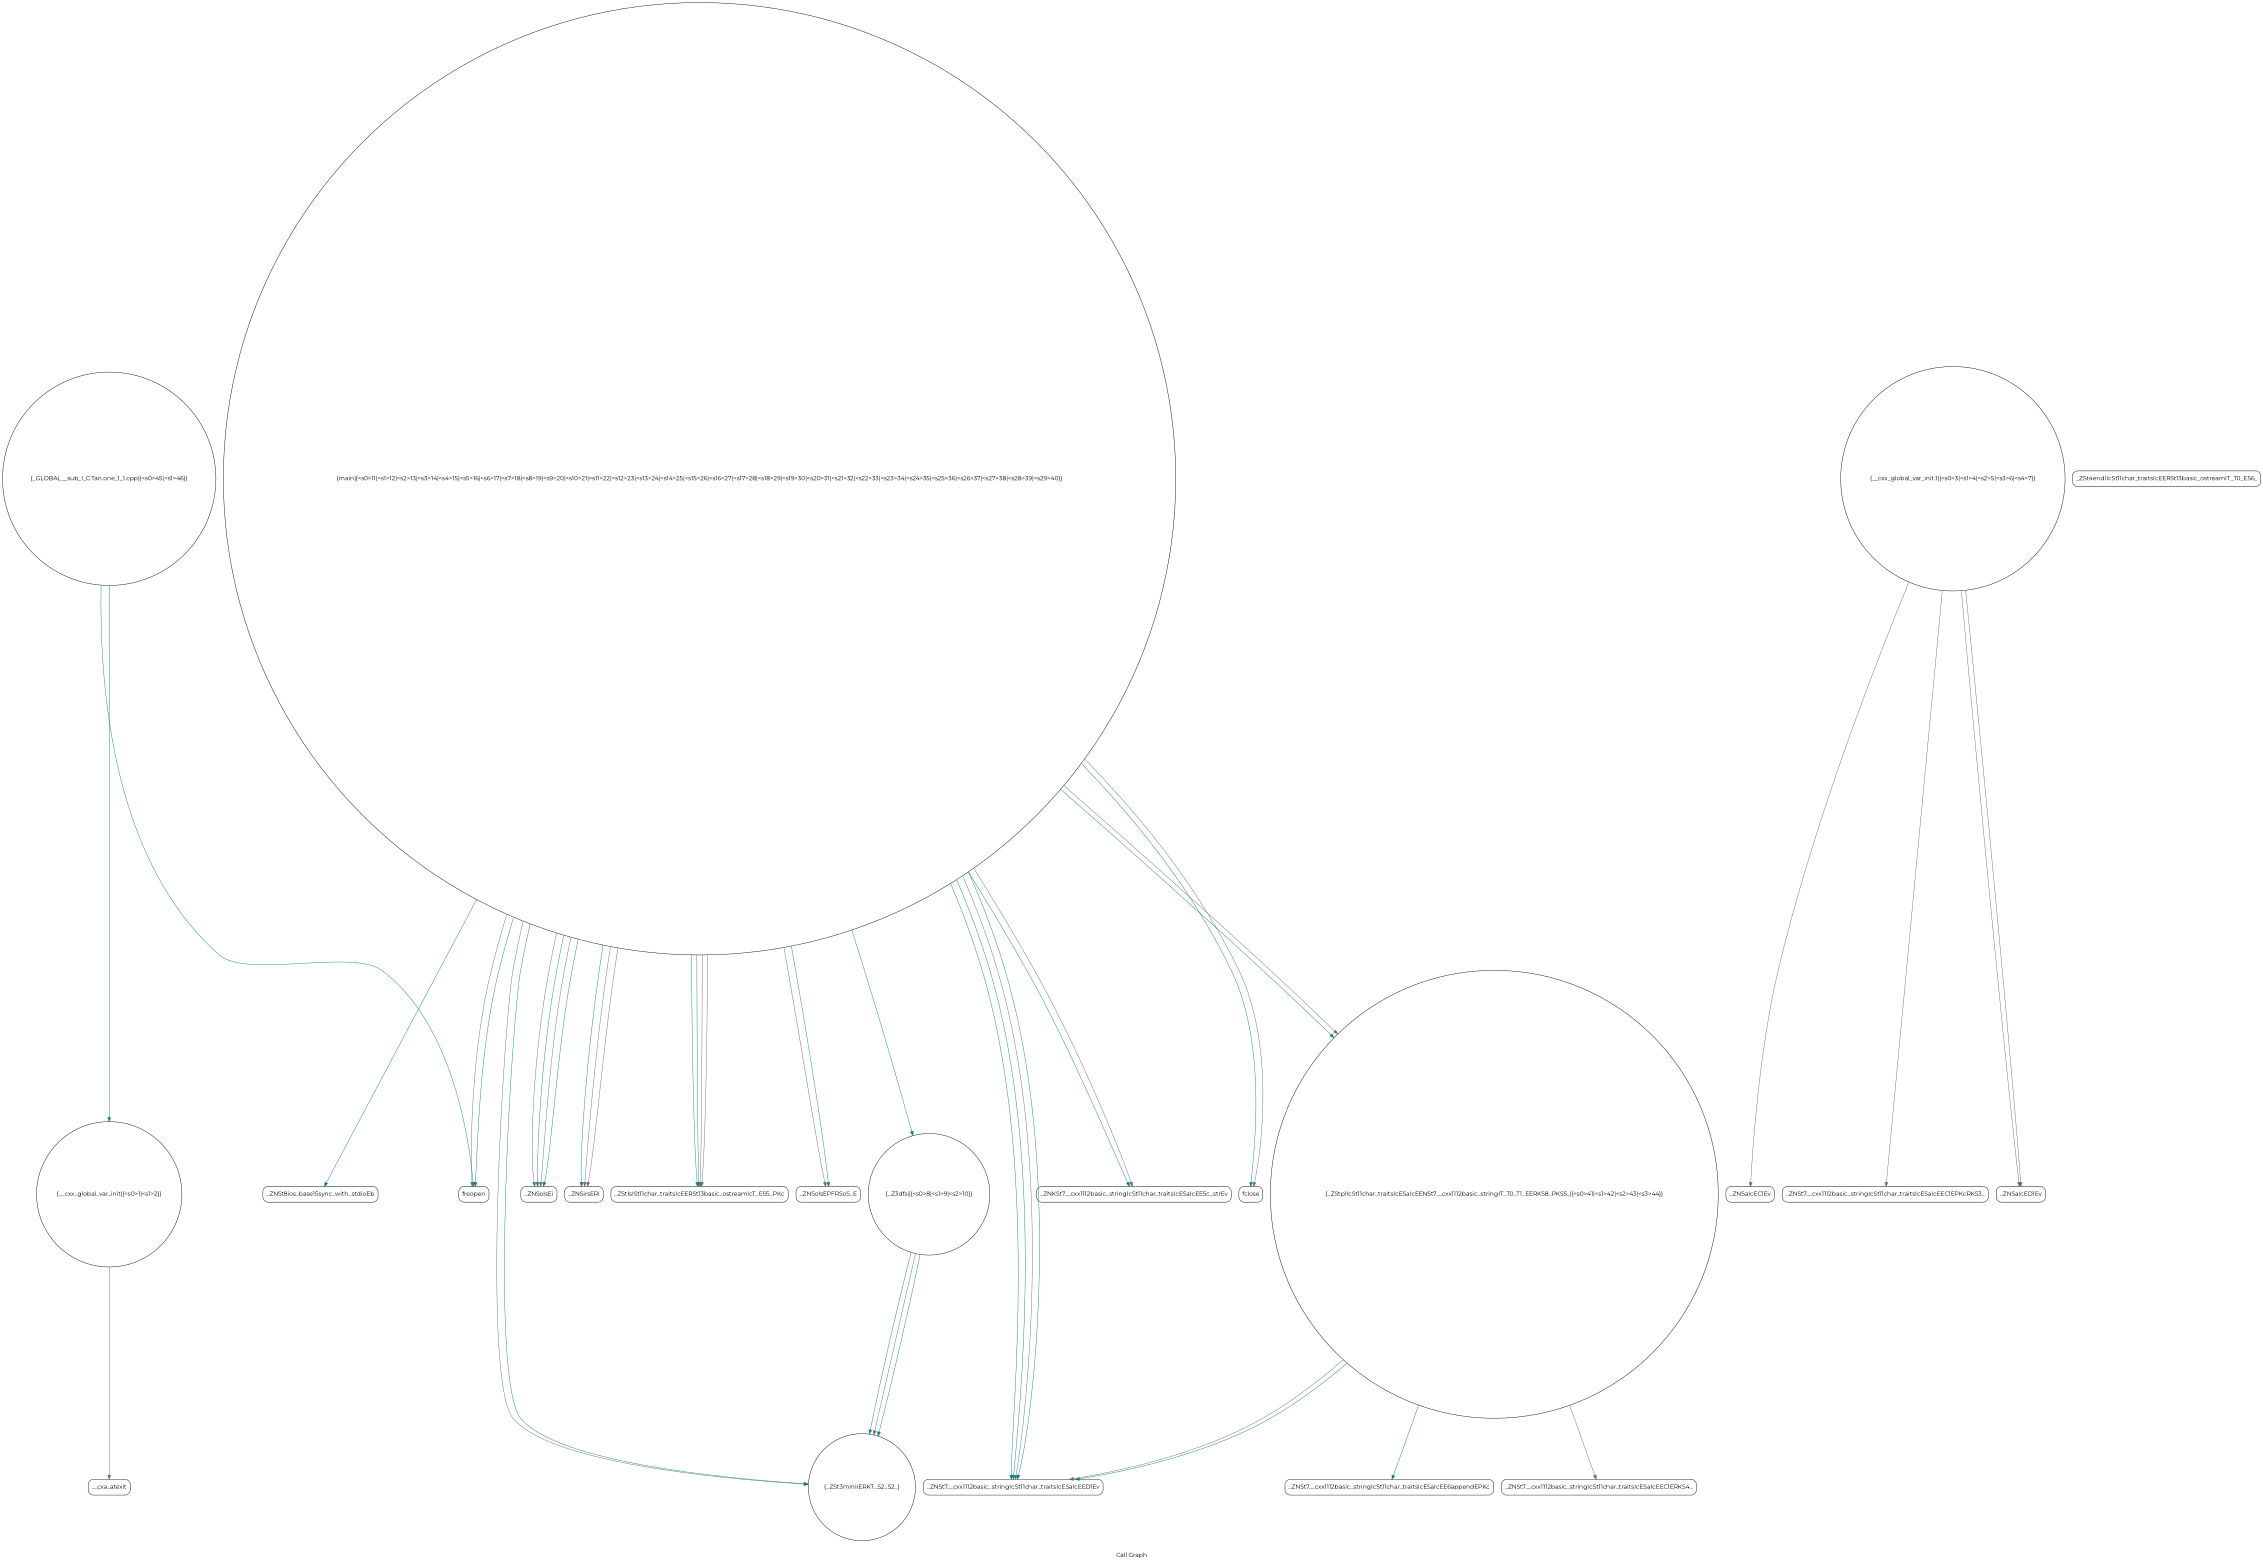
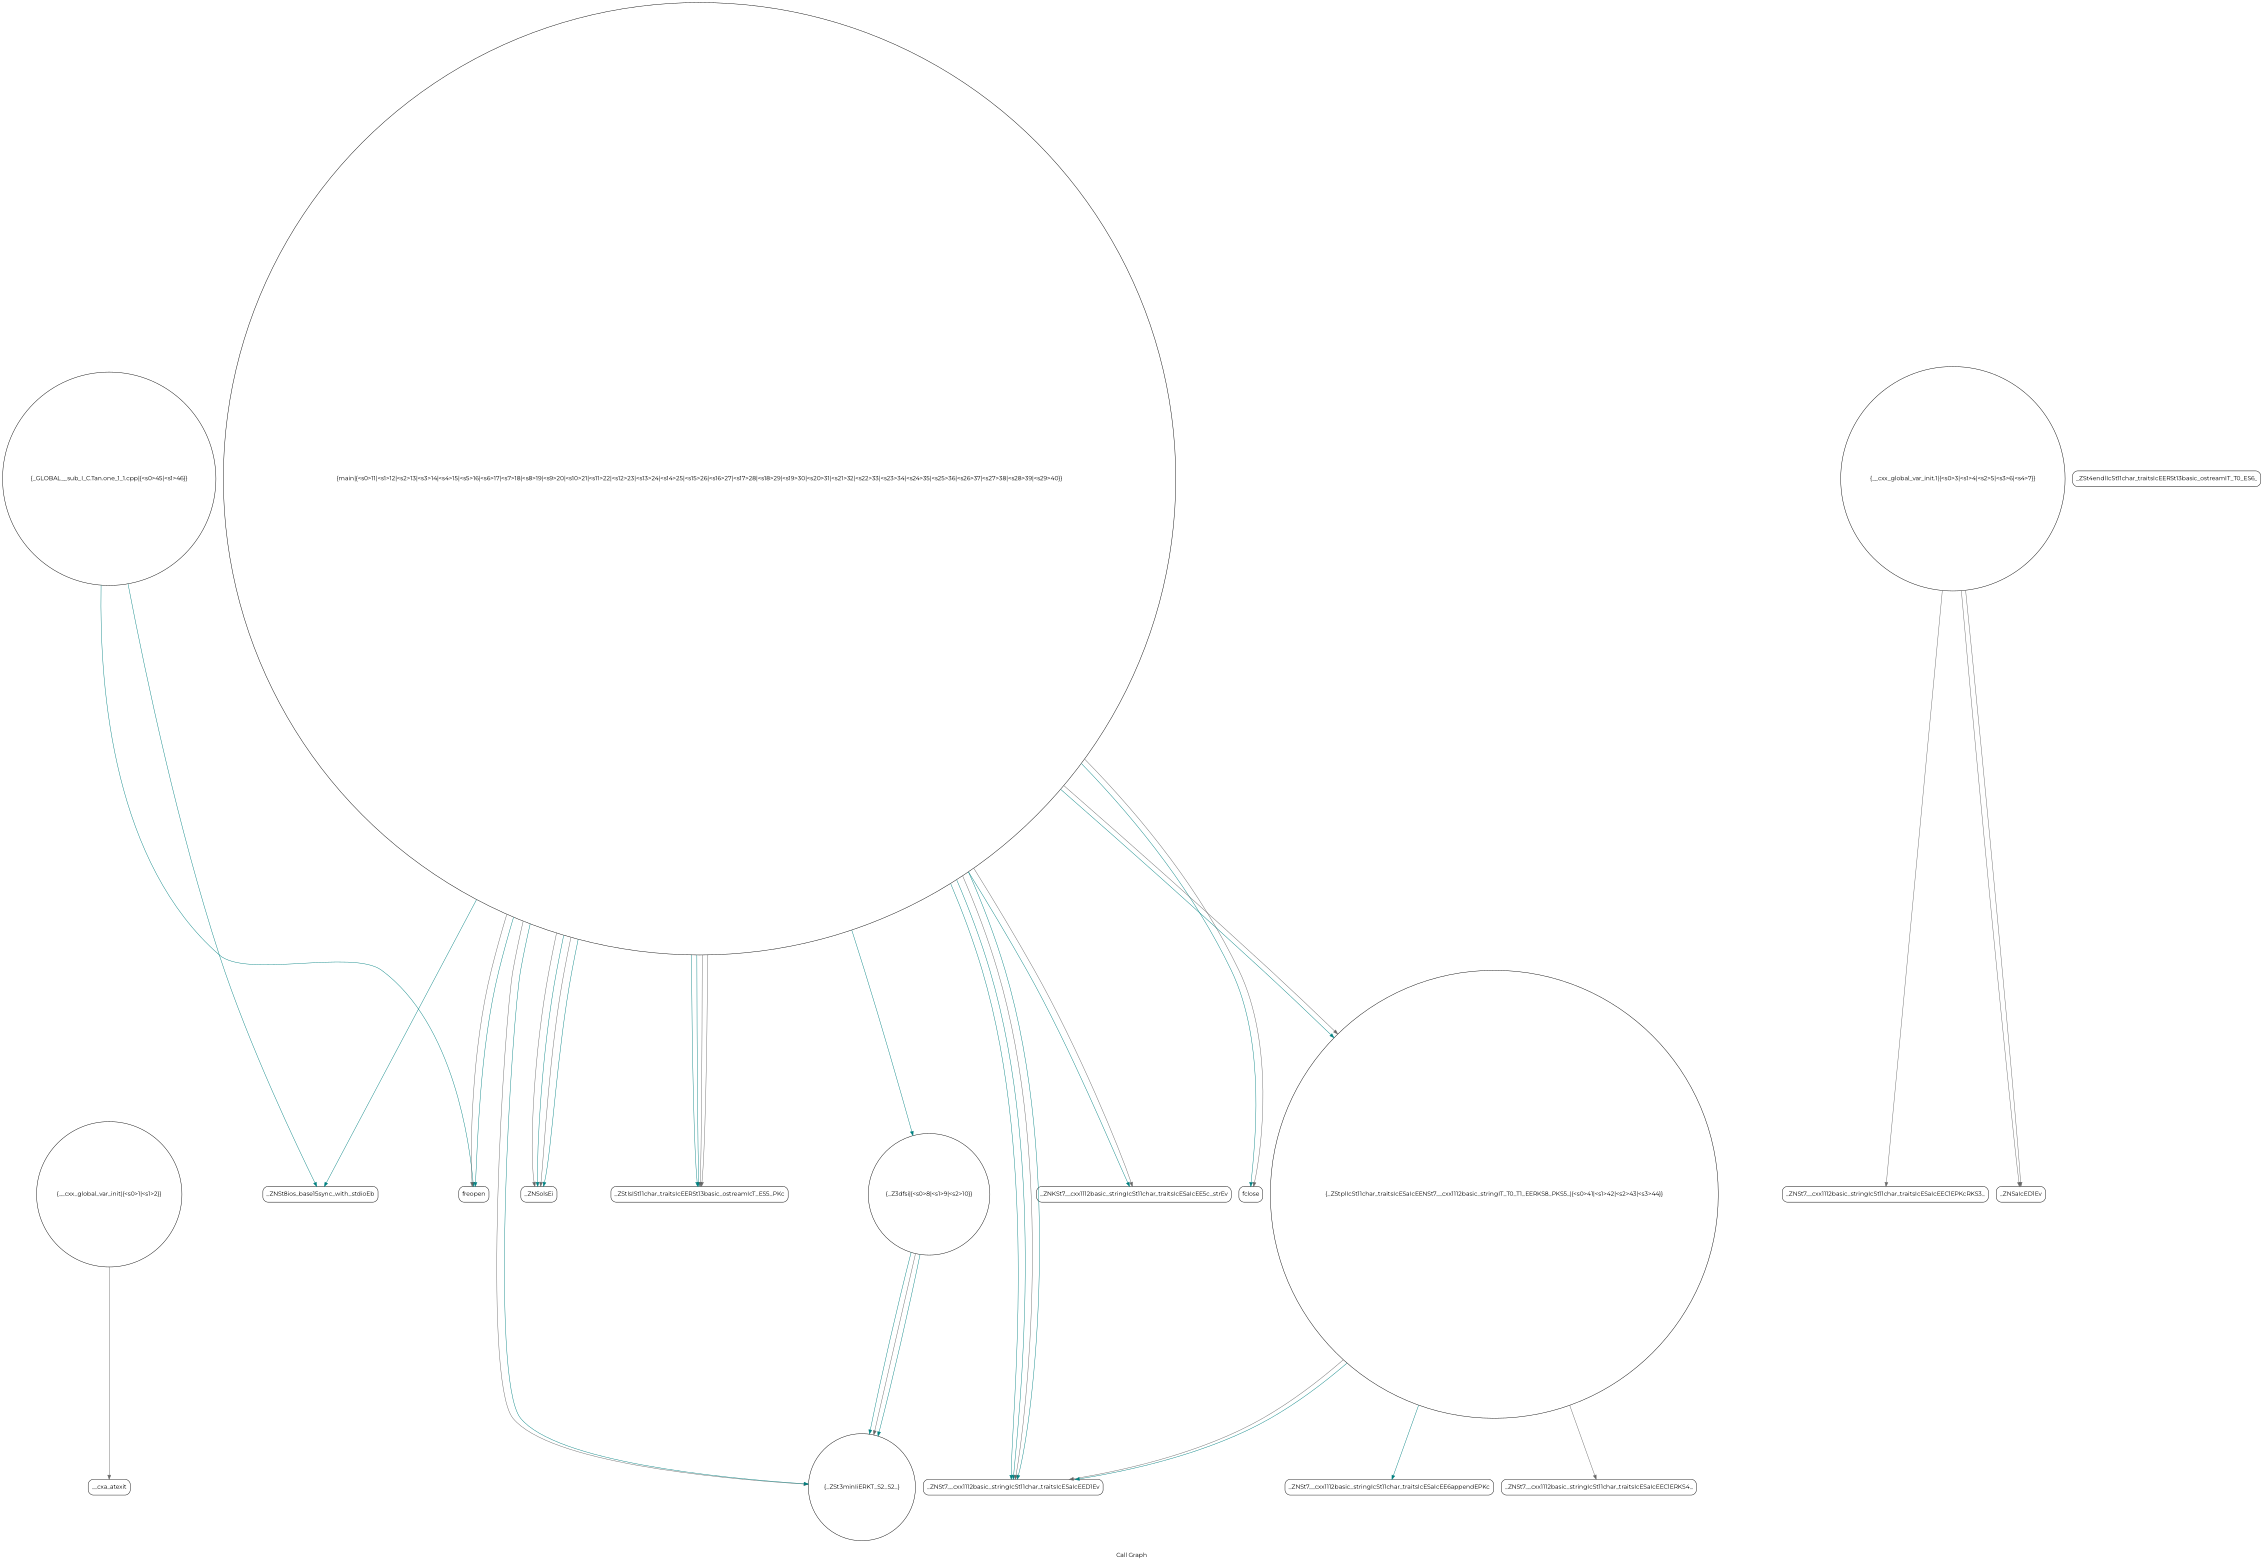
(109, 851) -> (200, 890)
(584, 1194) -> none
(828, 1194) -> none
(1750, 1194) -> none
